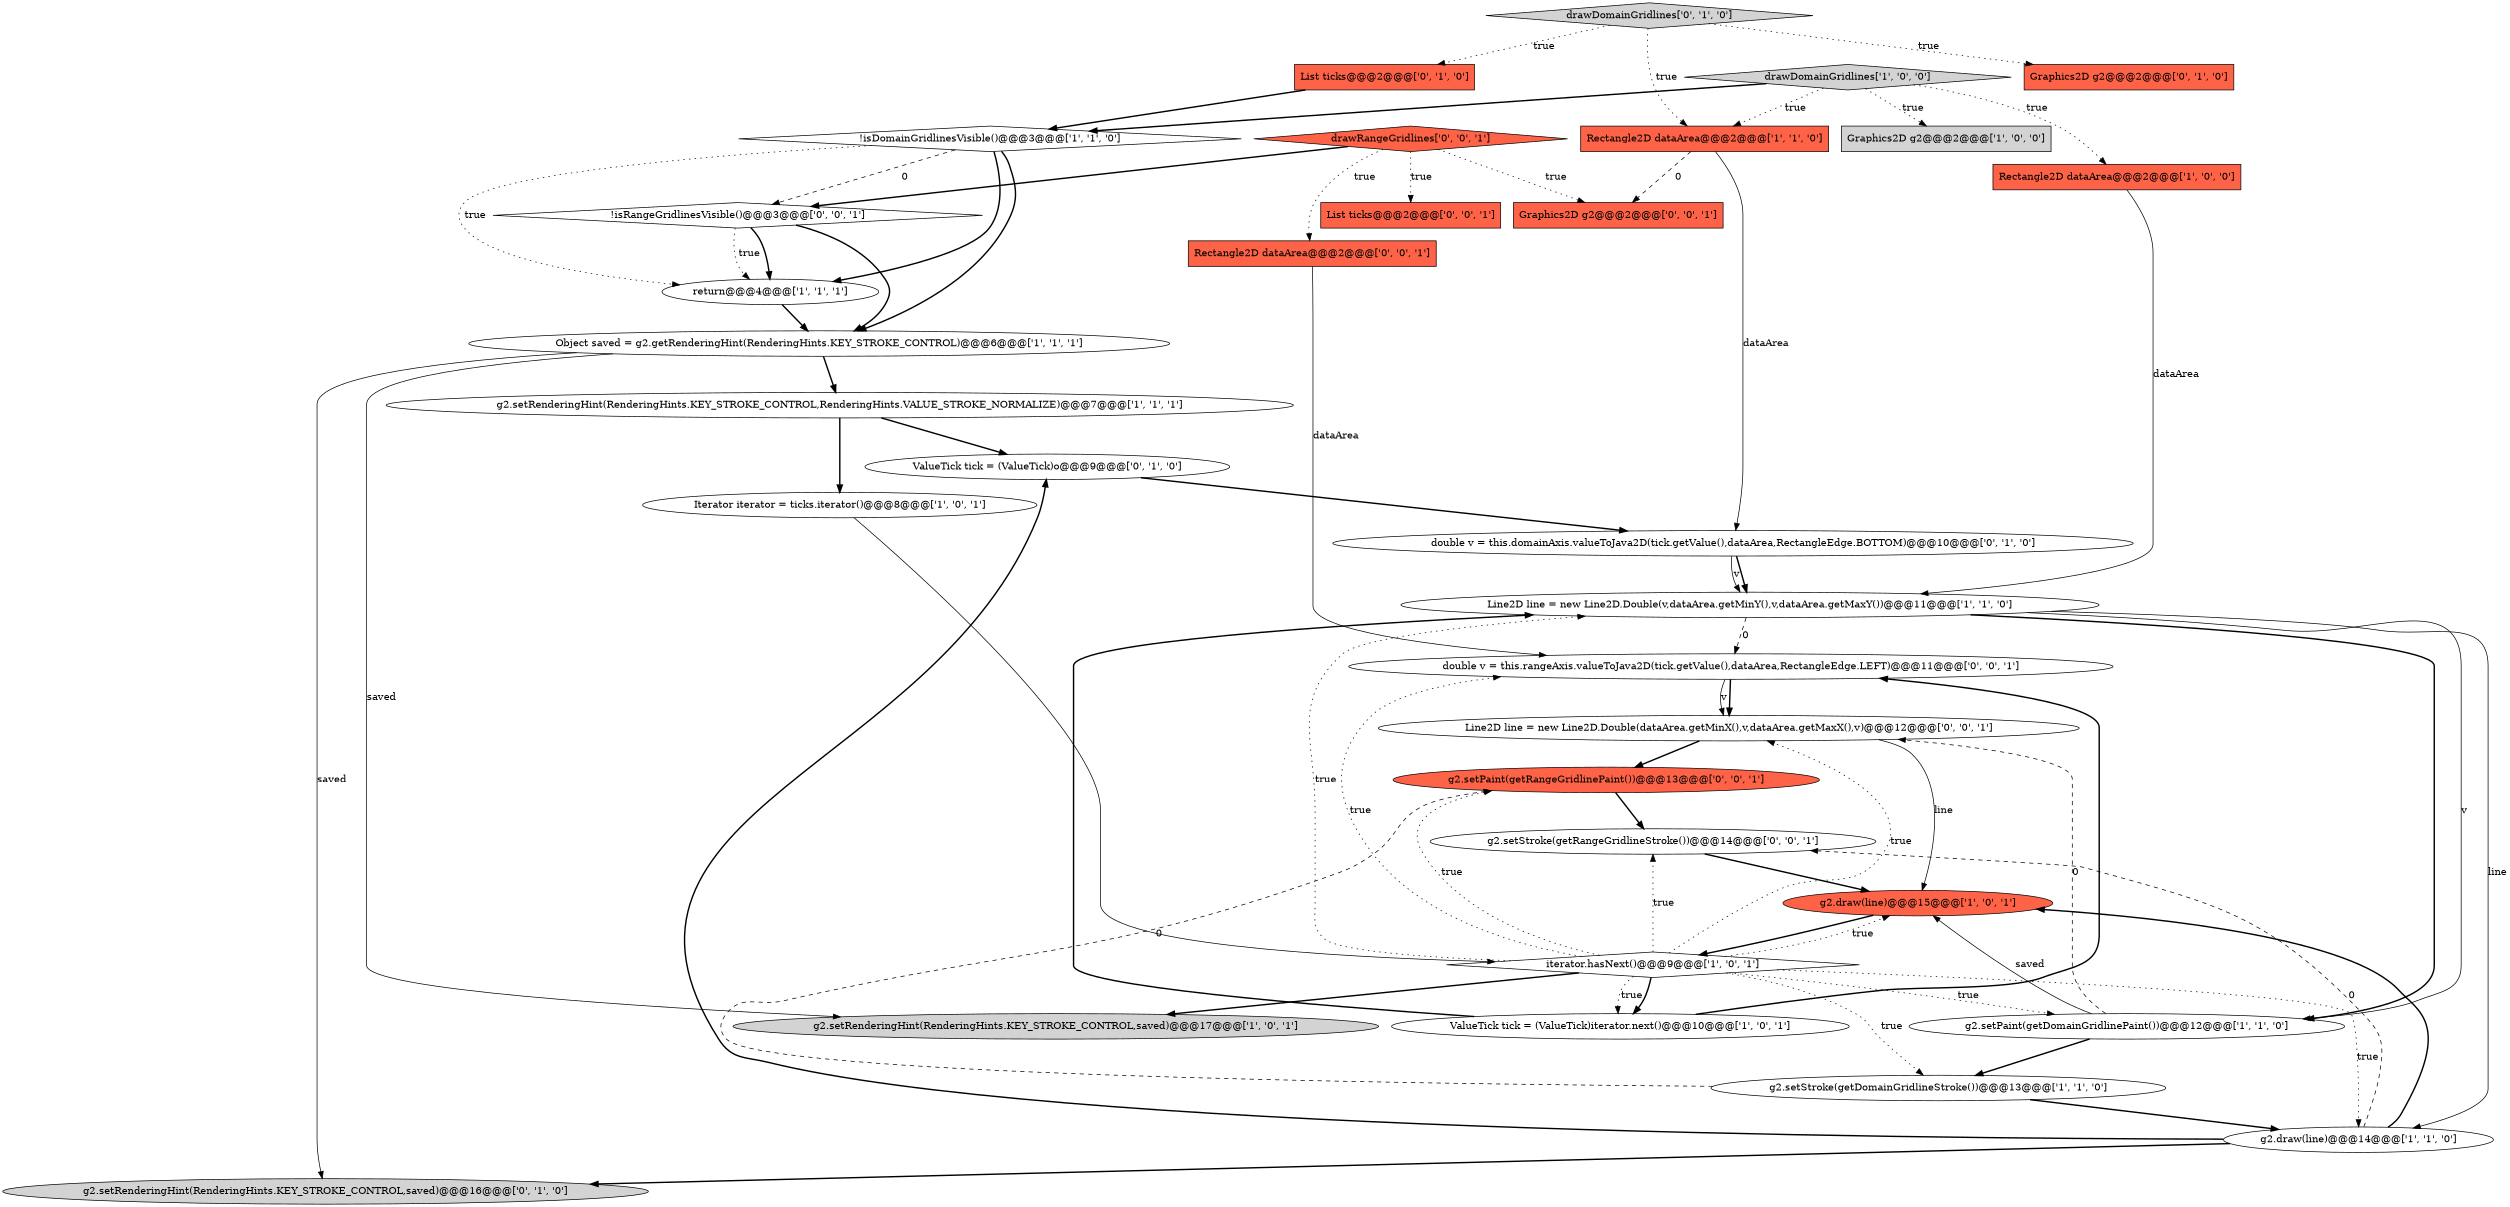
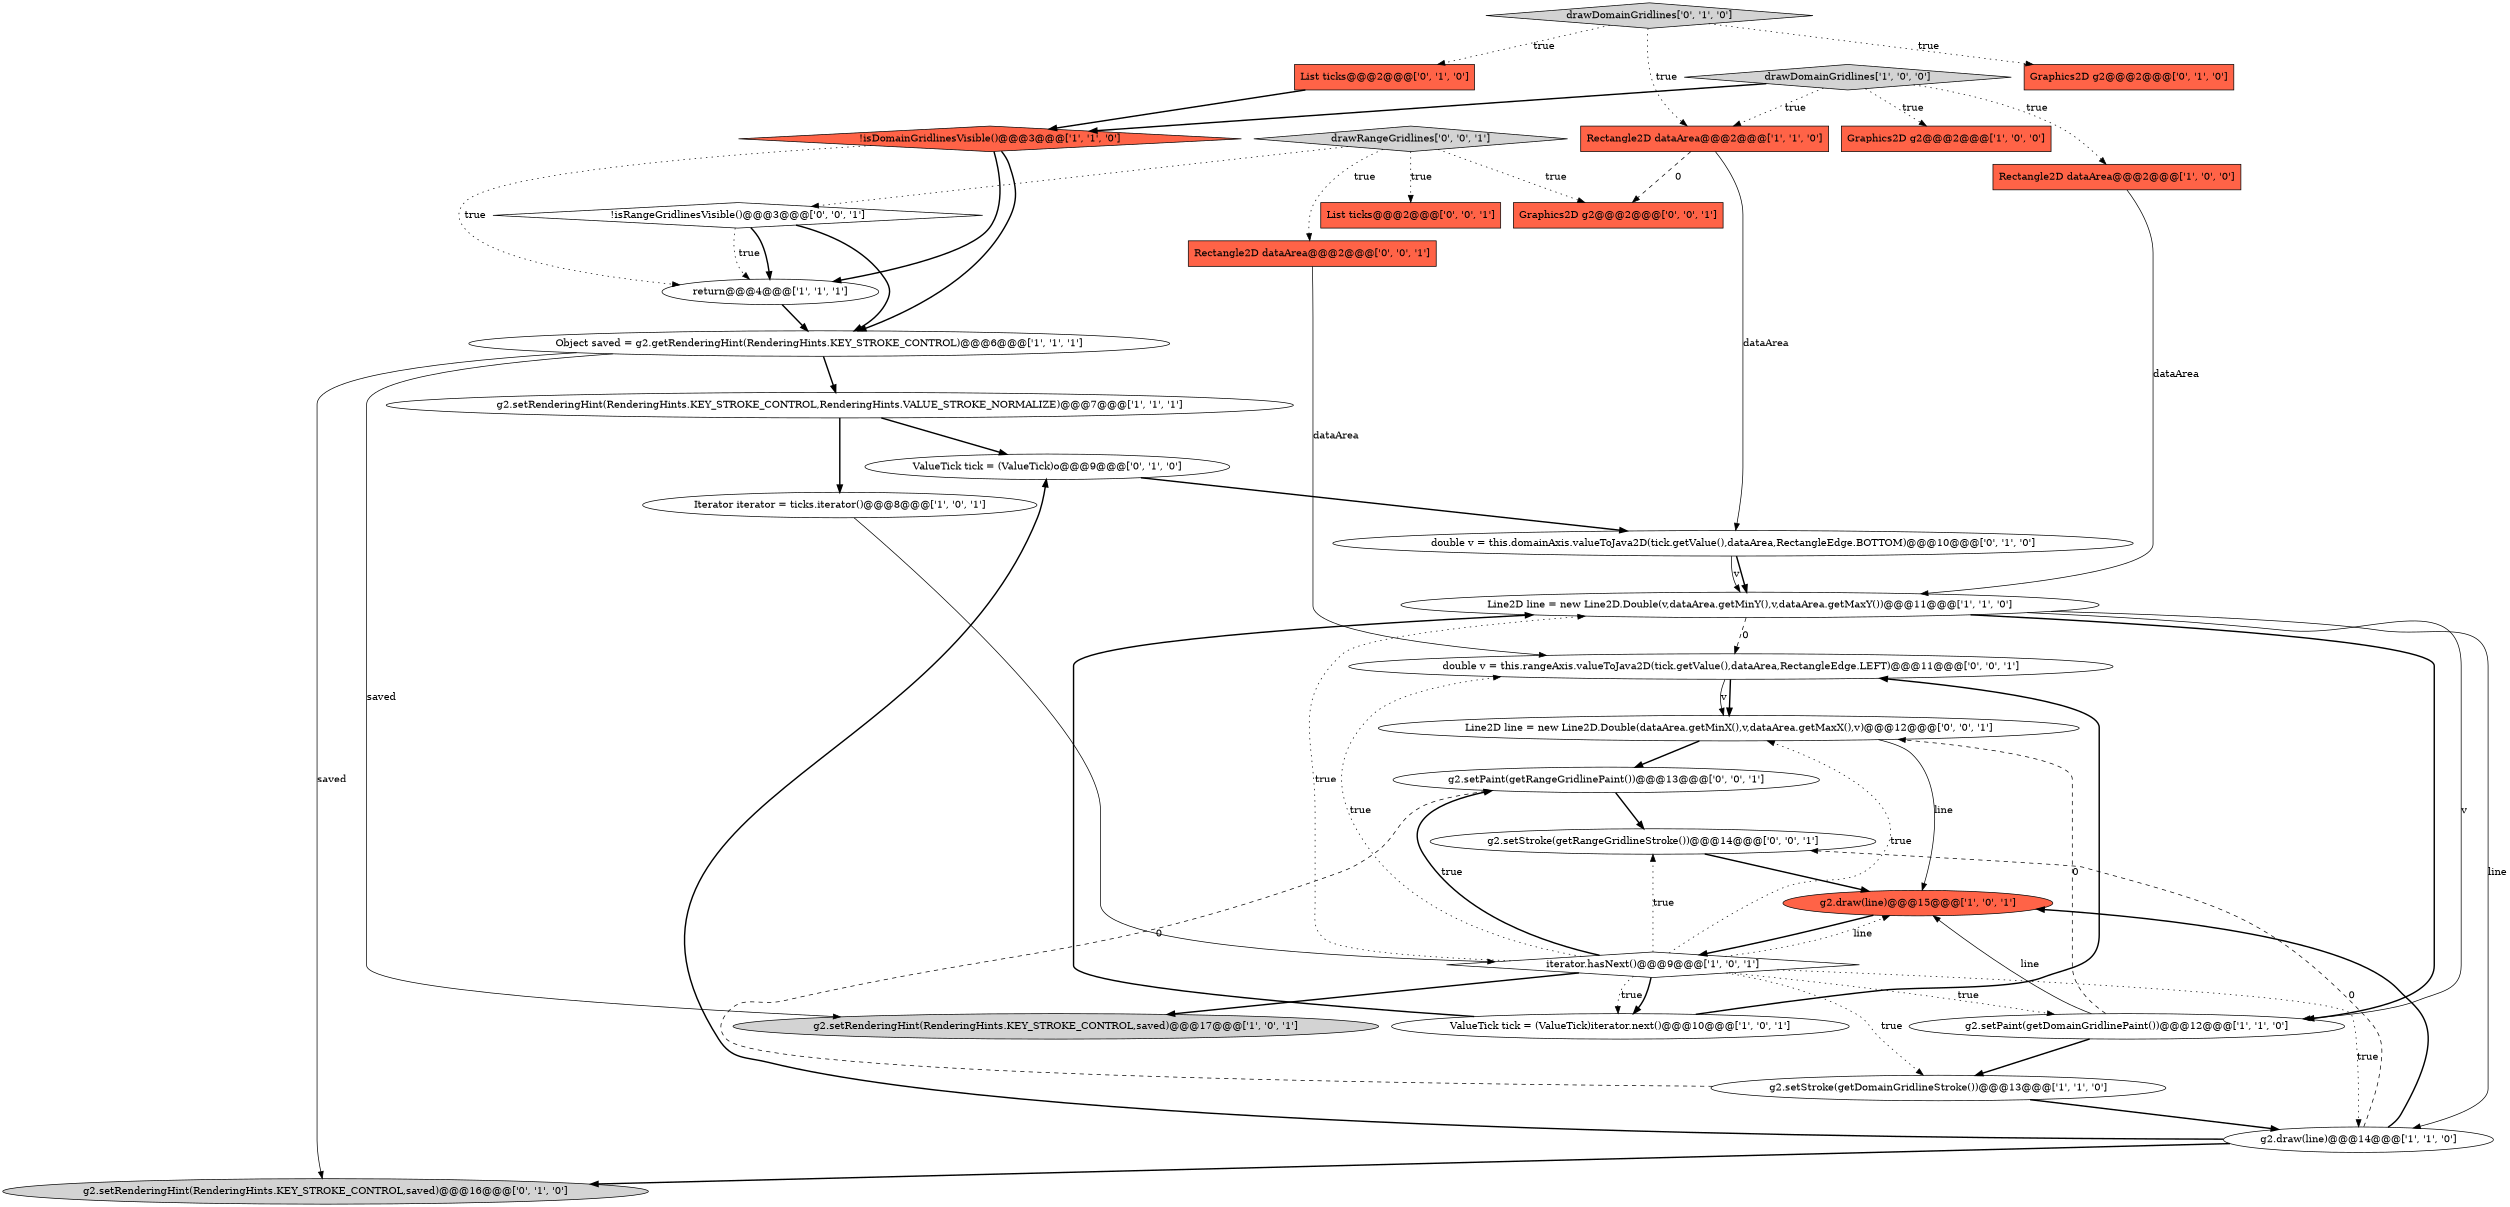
(990, 139) -> (990, 139)
(1411, 139) -> (1411, 139)
(1946, 139) -> (1946, 139)
(867, 176) -> none
(1083, 176) -> (1083, 176)
(1606, 780) -> (1606, 780)
(1458, 892) -> (1458, 892)
(1863, 934) -> (1863, 934)
(2030, 965) -> (2030, 965)
